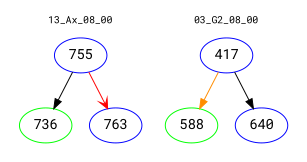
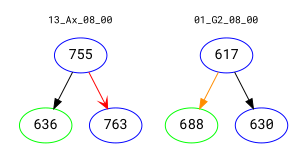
(227, 21) -> (227, 21)
(227, 55) -> (227, 55)
(46, 125) -> (46, 125)
(192, 125) -> (192, 125)
(262, 125) -> (262, 125)
